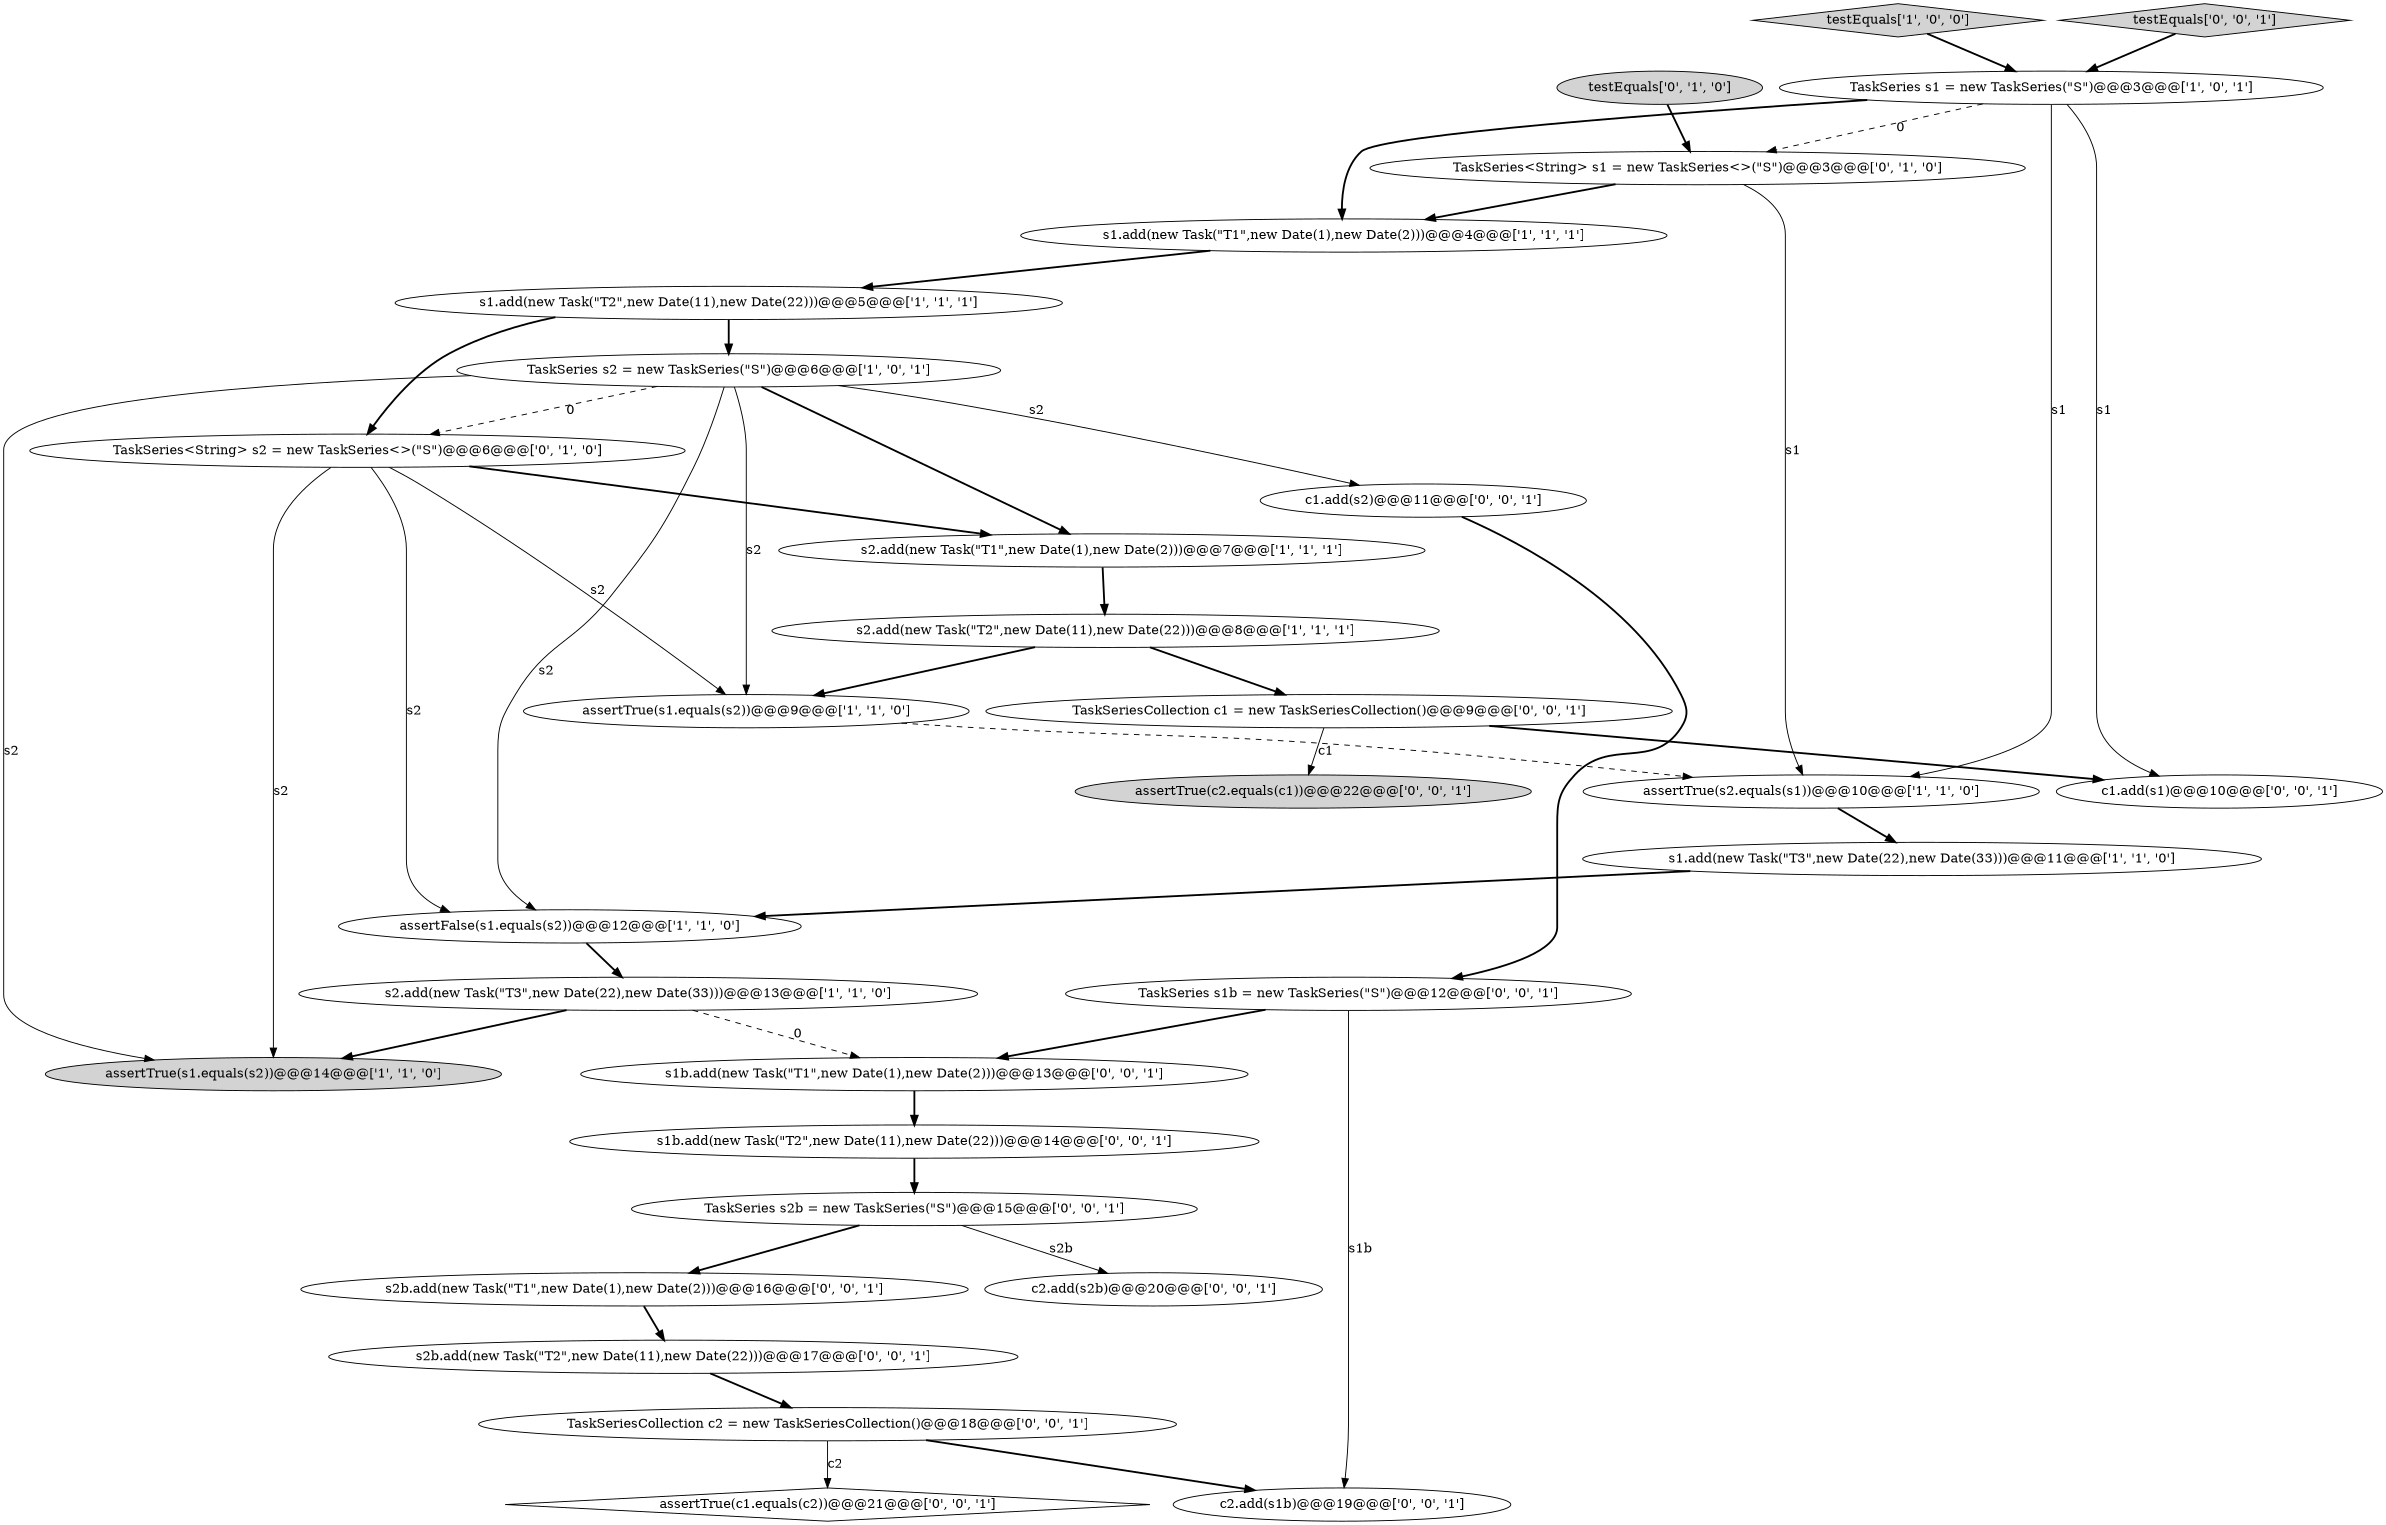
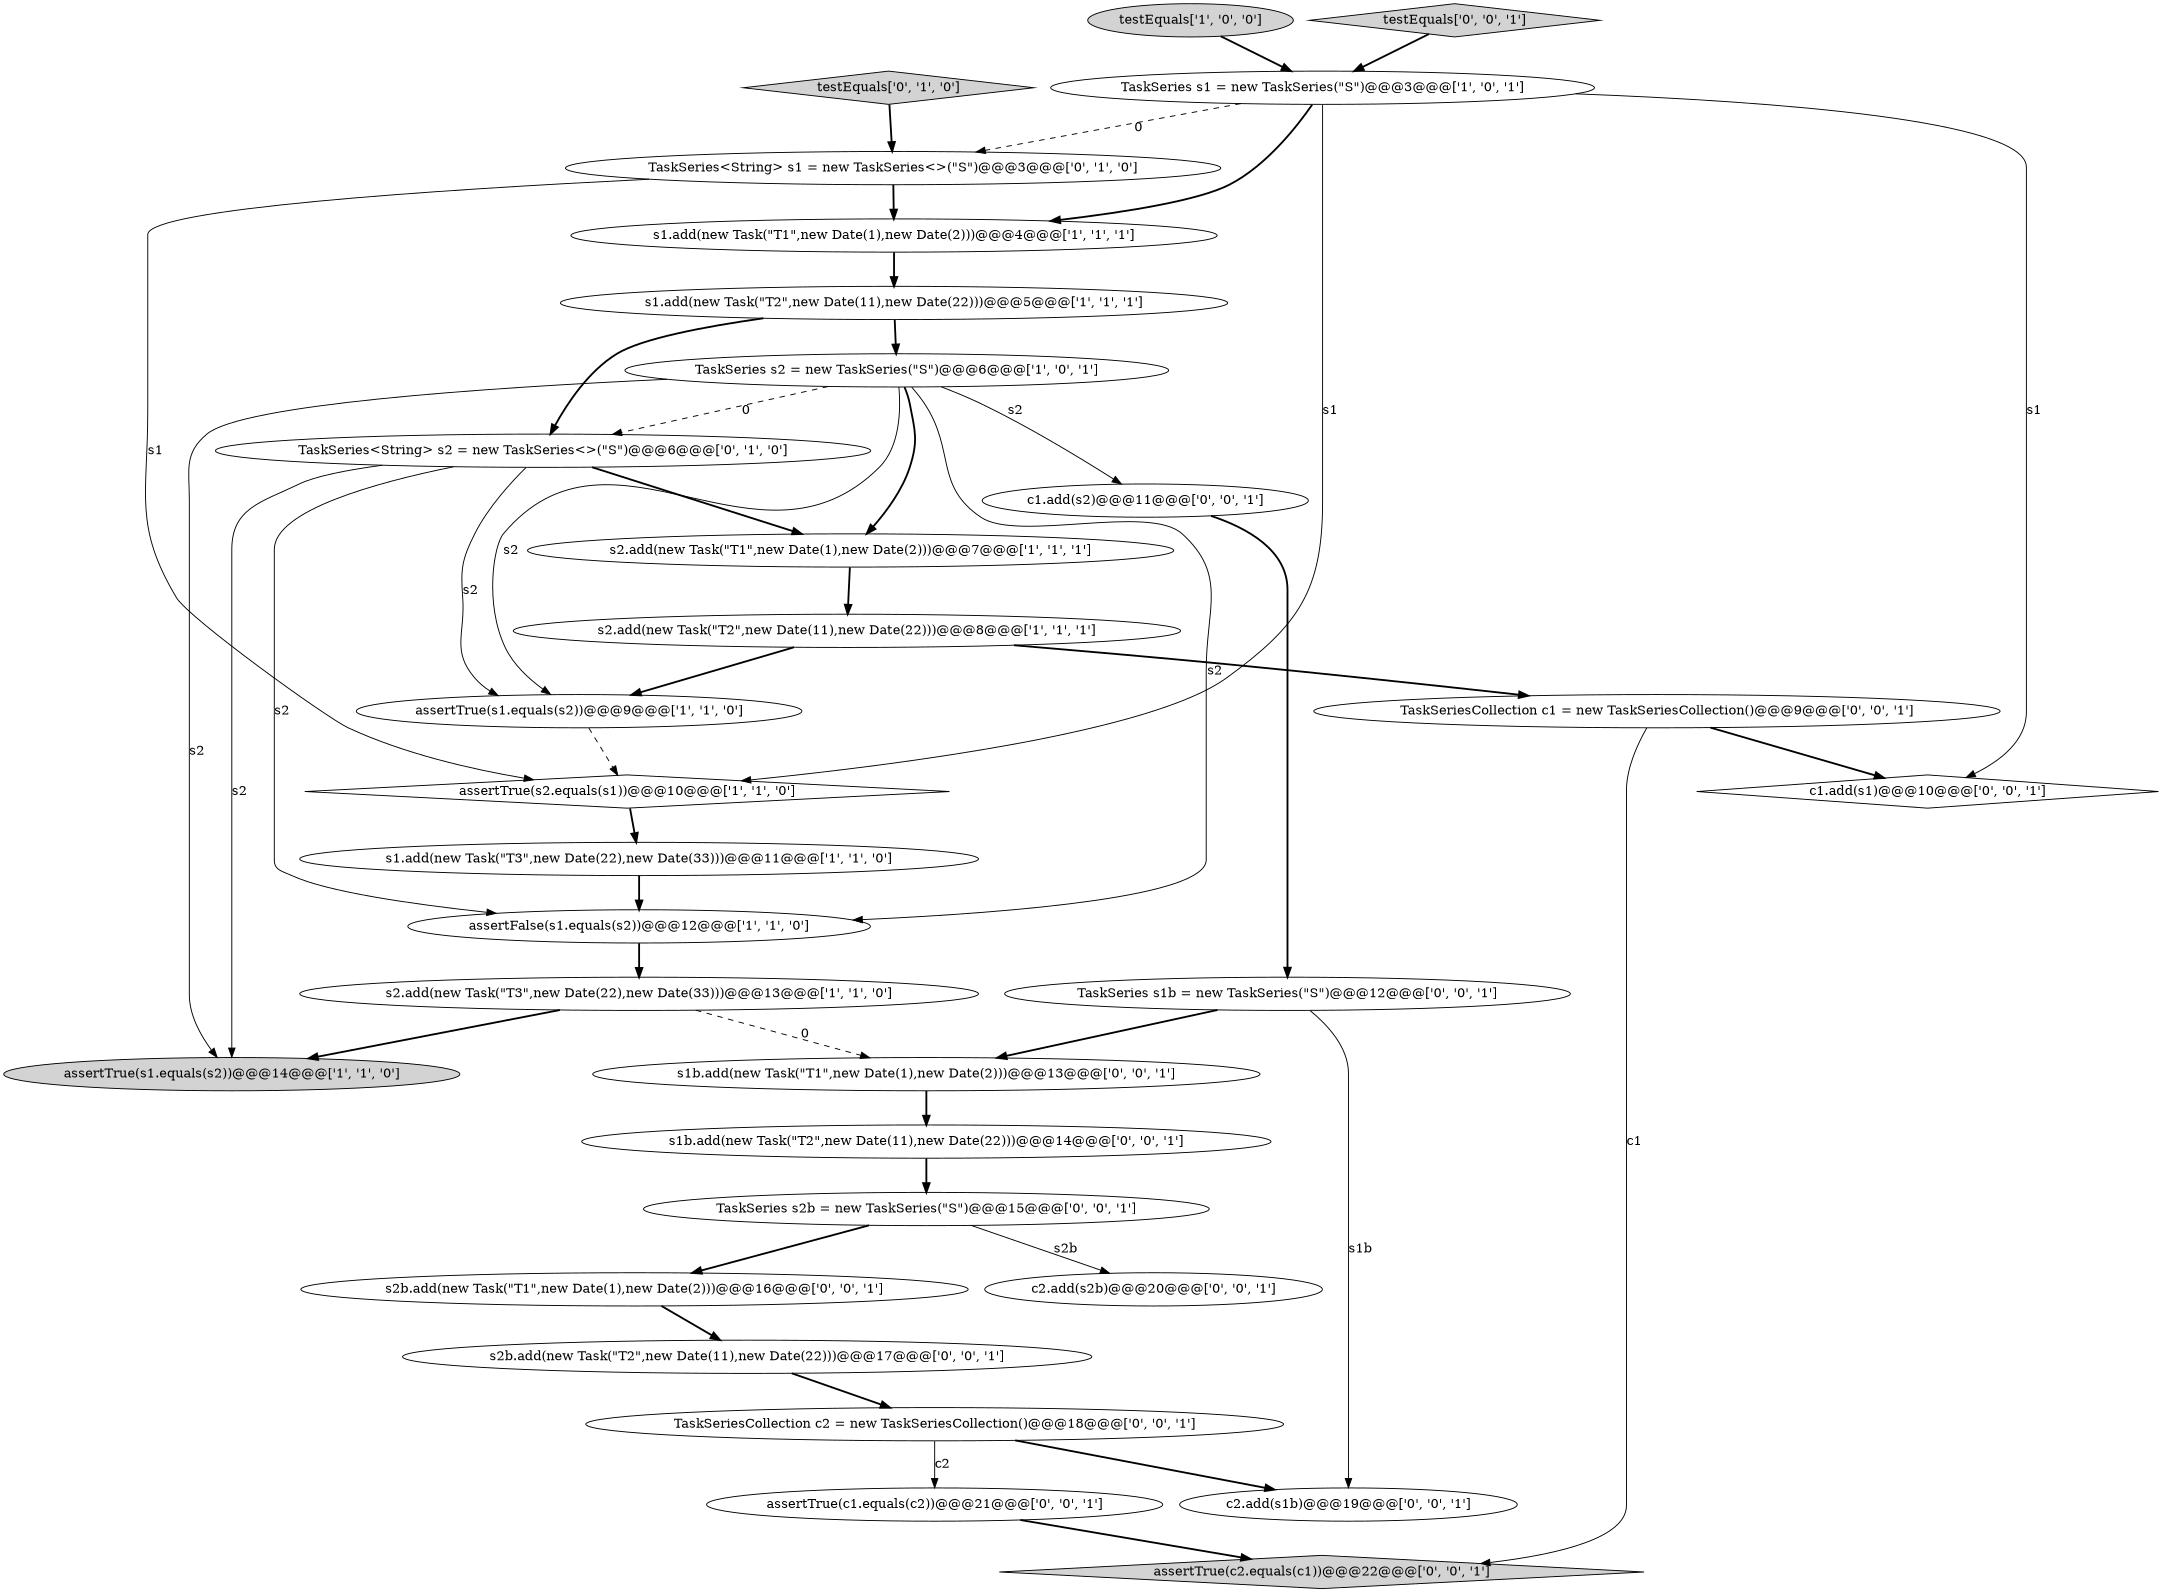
(1898, 20) -> (1191, 20)
(1660, 88) -> (888, 88)
(1303, 792) -> (1322, 1572)
(1811, 792) -> (627, 792)
(2219, 792) -> (1928, 792)
(828, 1505) -> (935, 1505)
none -> (1131, 1539)
